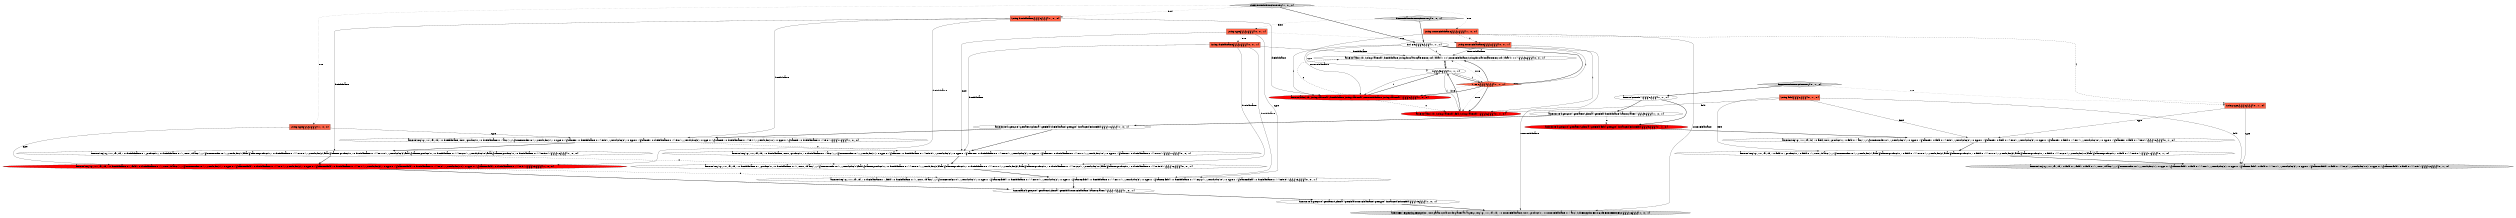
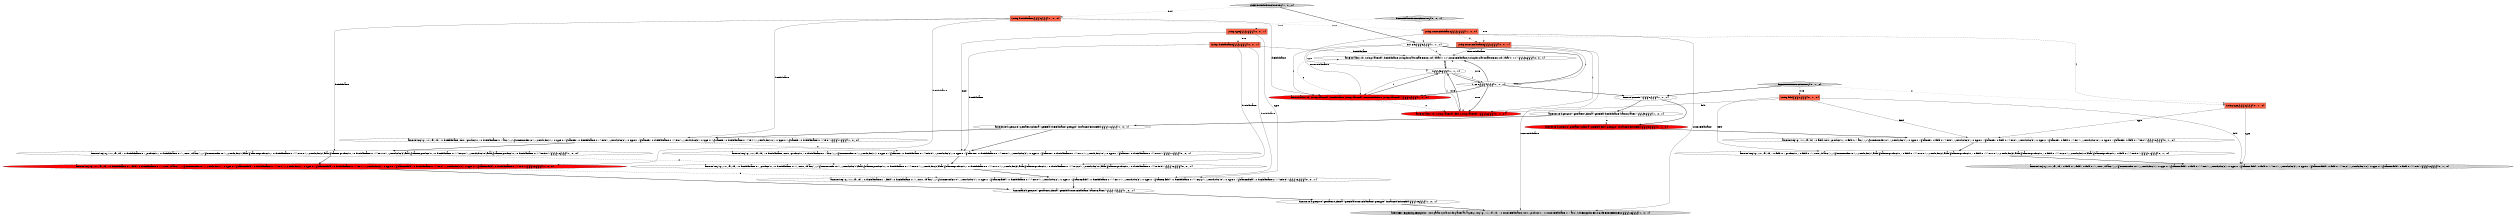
(1393, 9) -> (1241, 23)
(1280, 25) -> (1280, 25)
(1421, 31) -> (1422, 31)
(1361, 37) -> (1467, 24)
(1489, 84) -> (1489, 84)
none -> (1800, 90)
none -> (1563, 91)
(1912, 91) -> (1912, 91)
(310, 127) -> none
